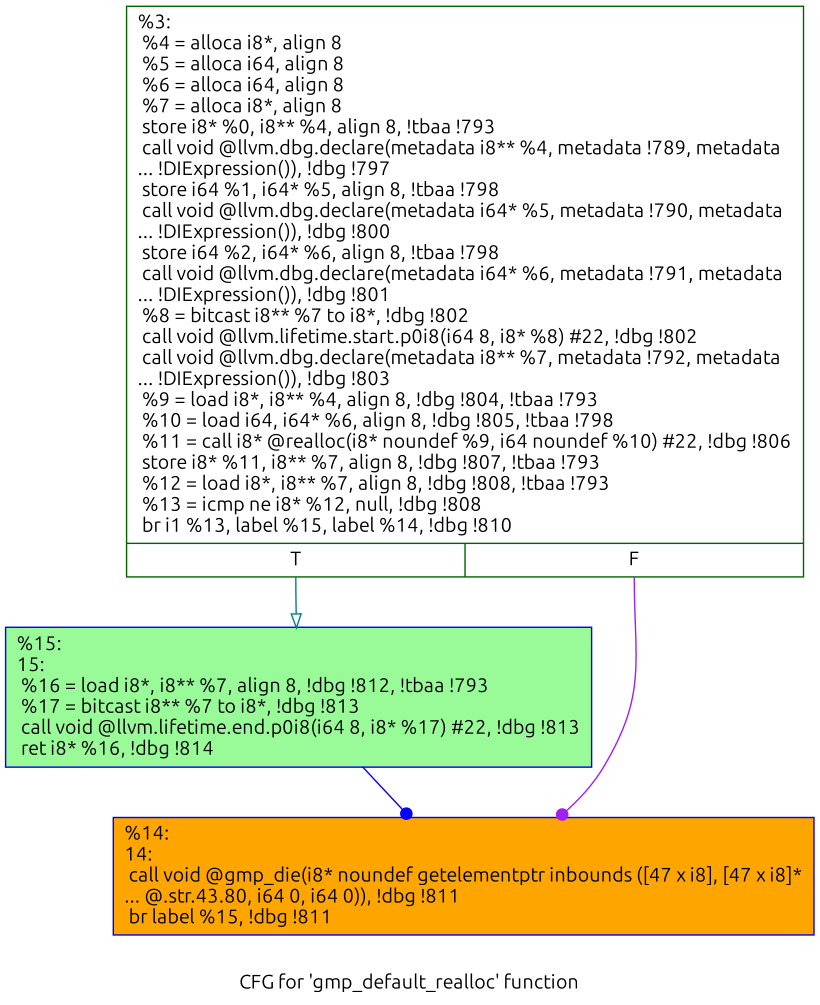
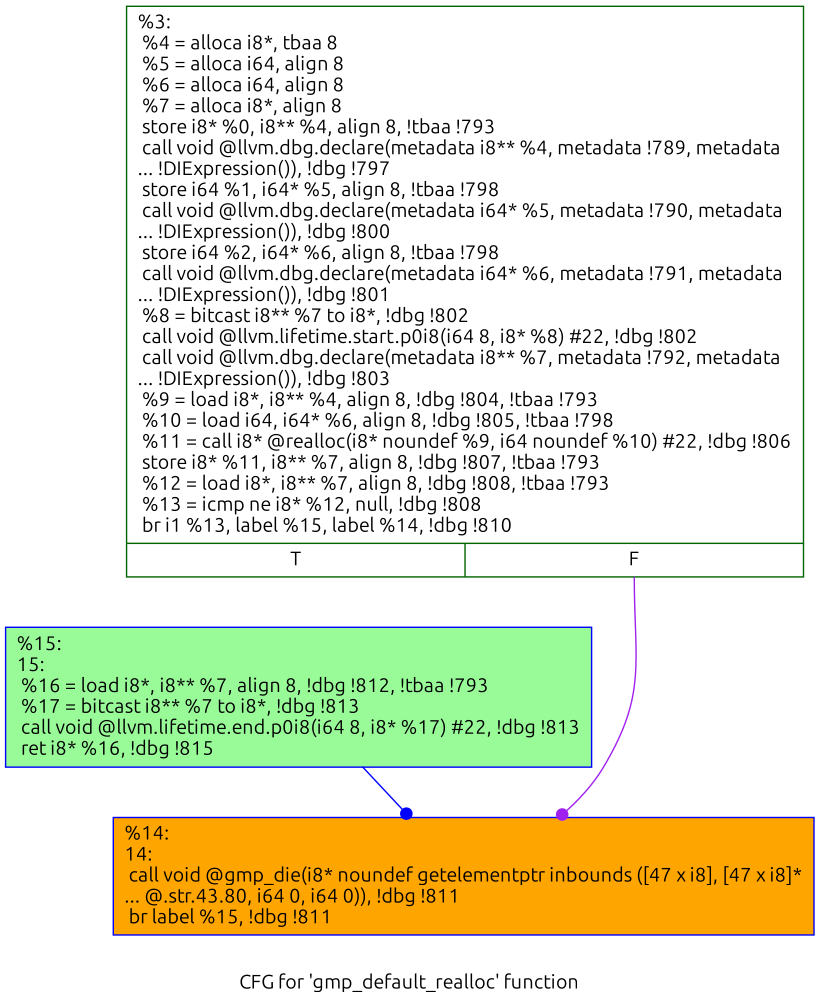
(241, 43) -> (238, 43)
(296, 595) -> none
(116, 749) -> (116, 749)
